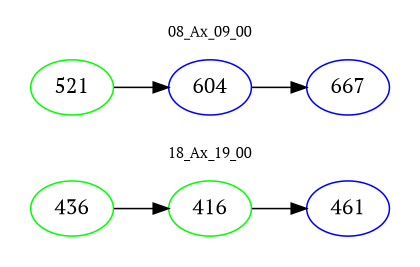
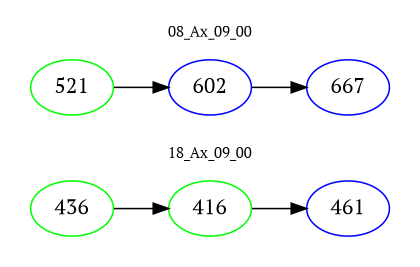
(210, 87) -> (210, 87)
(210, 154) -> (210, 154)
